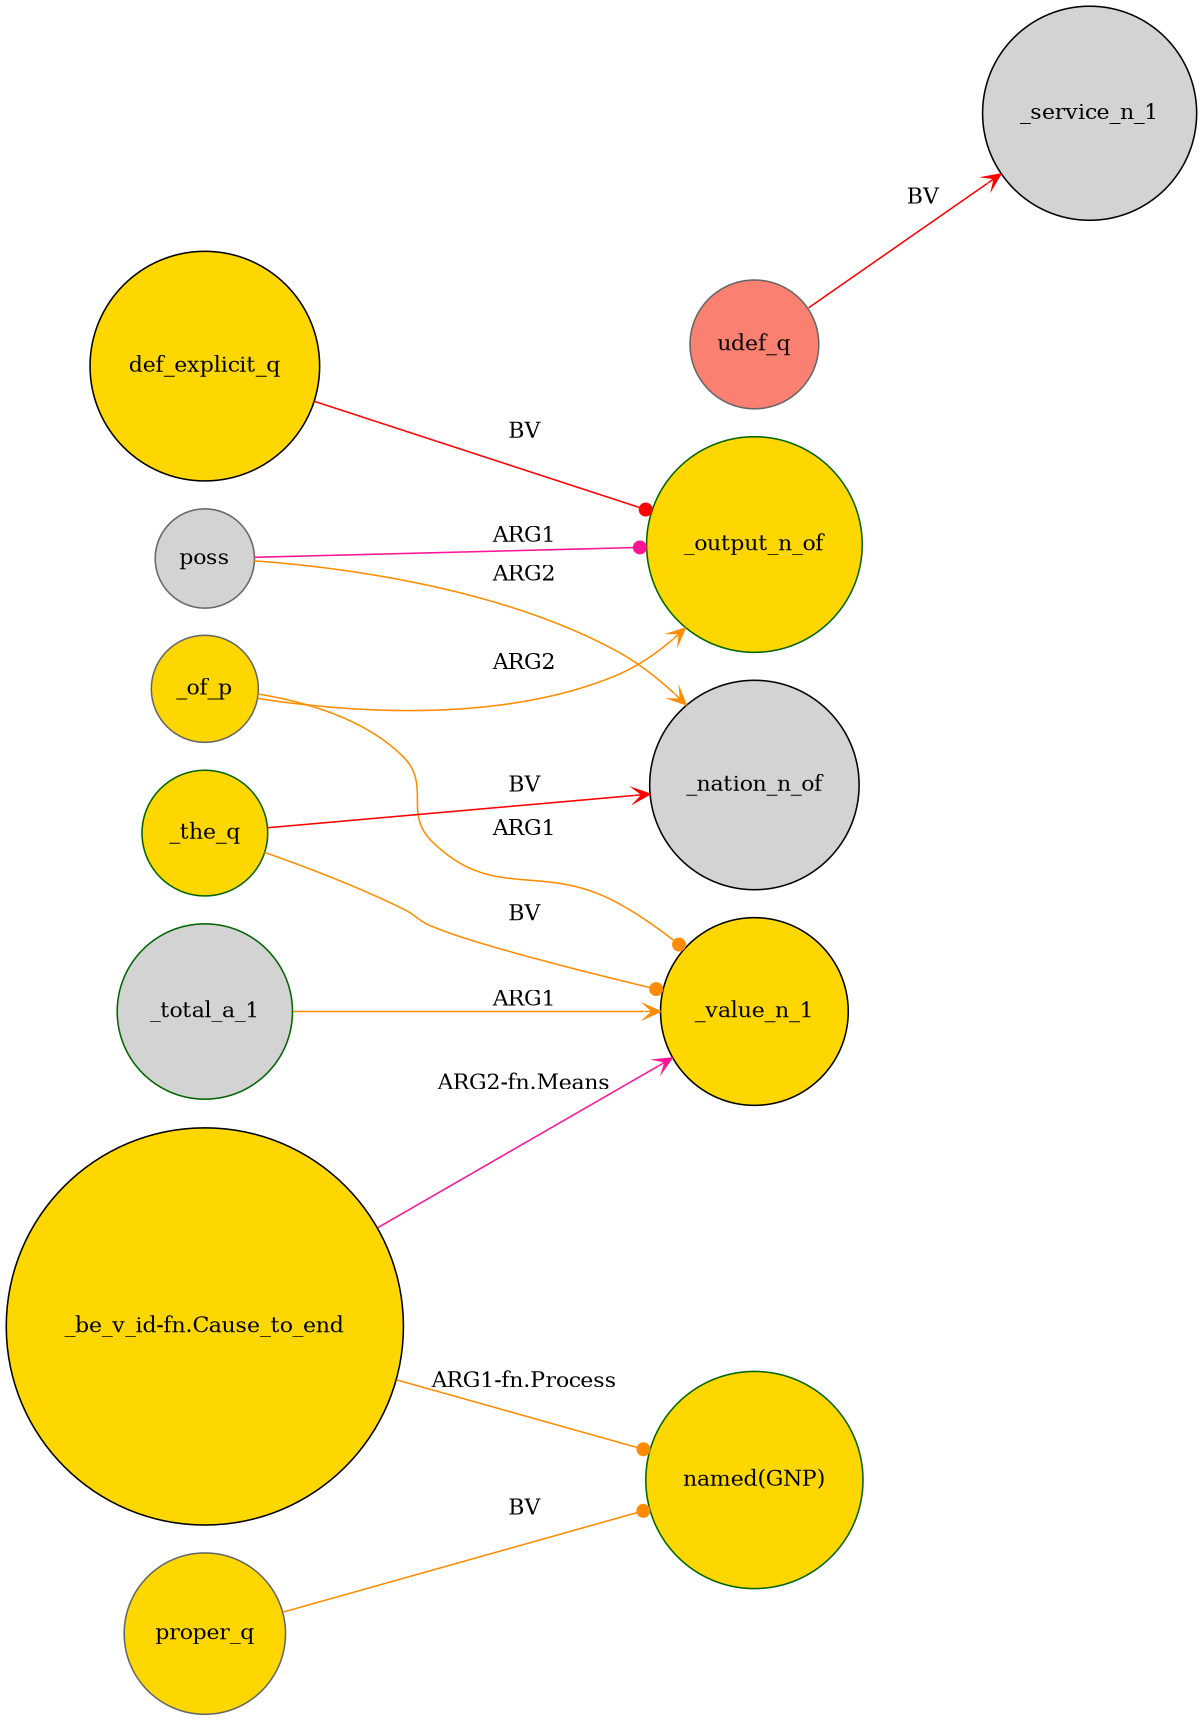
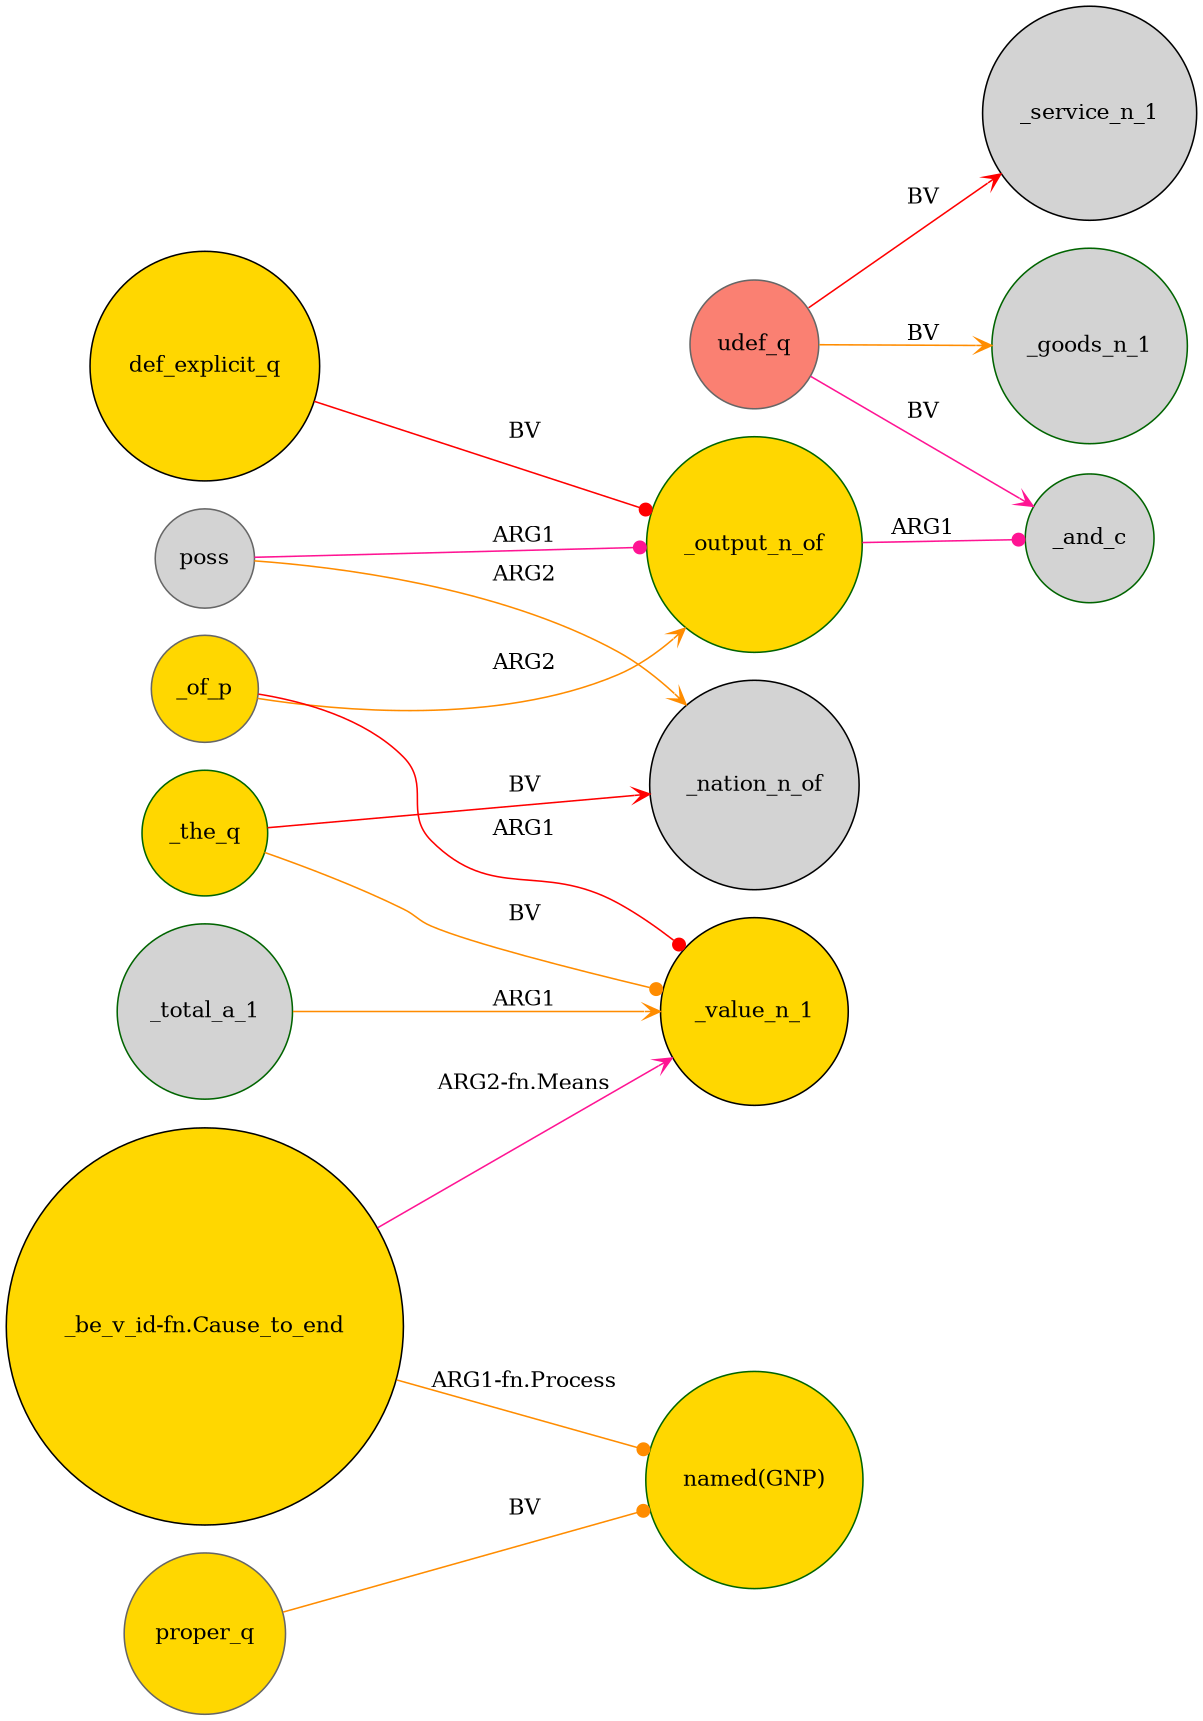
none -> (1090, 346)
none -> (1090, 538)
(438, 846) -> (438, 846)
